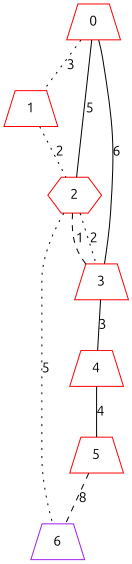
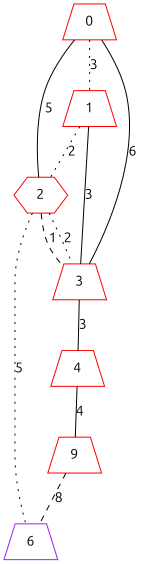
none -> (85, 195)
(97, 455) -> (75, 455)
